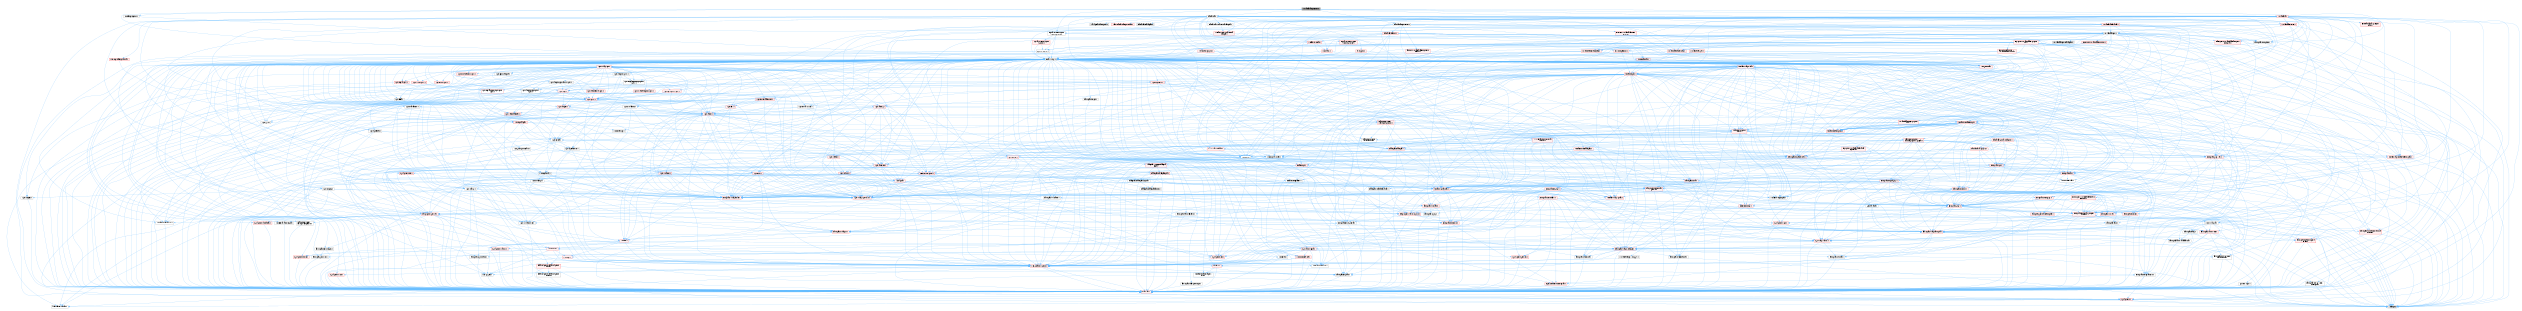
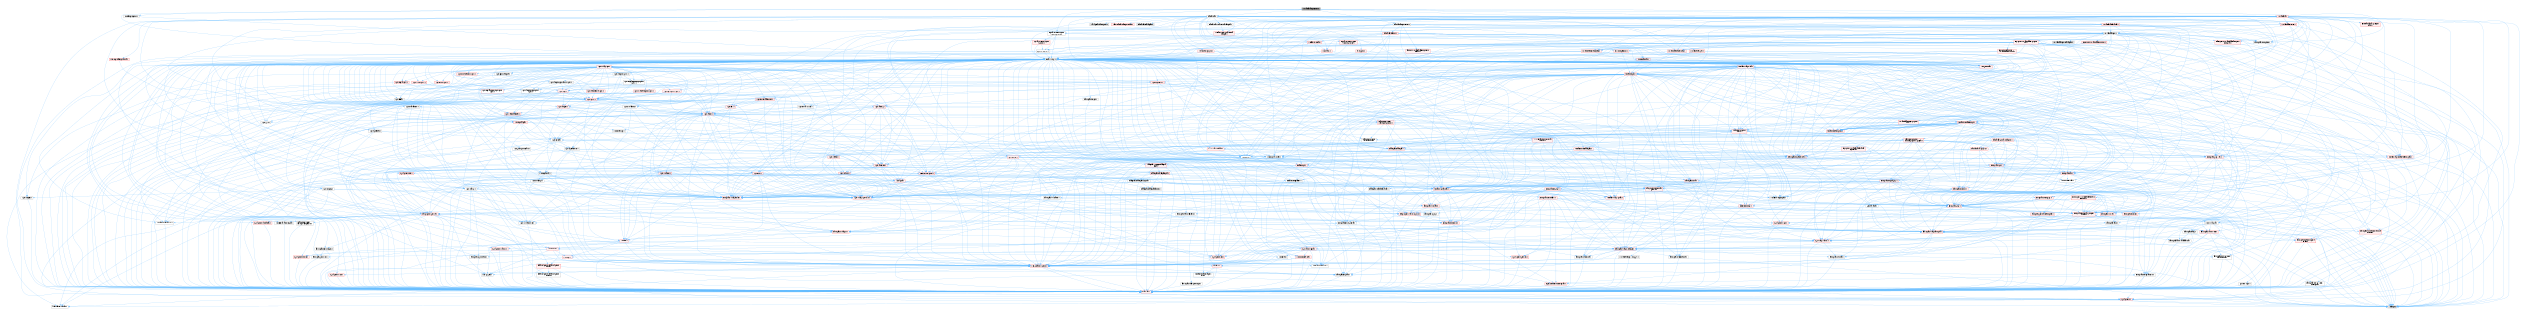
(1626, 33) -> none
